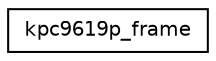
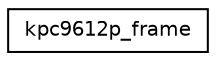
(108, 31) -> (108, 31)
